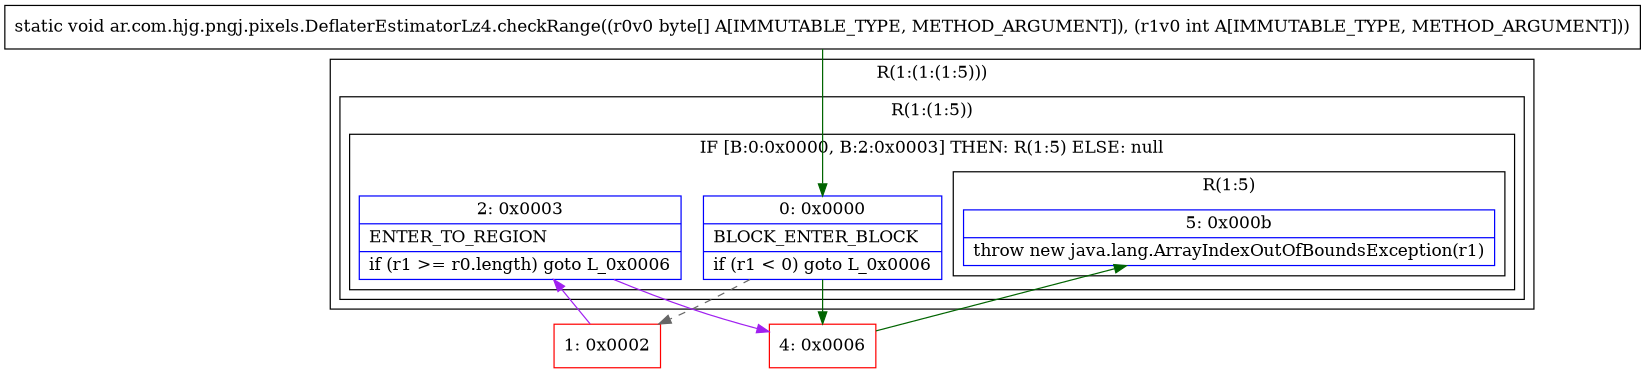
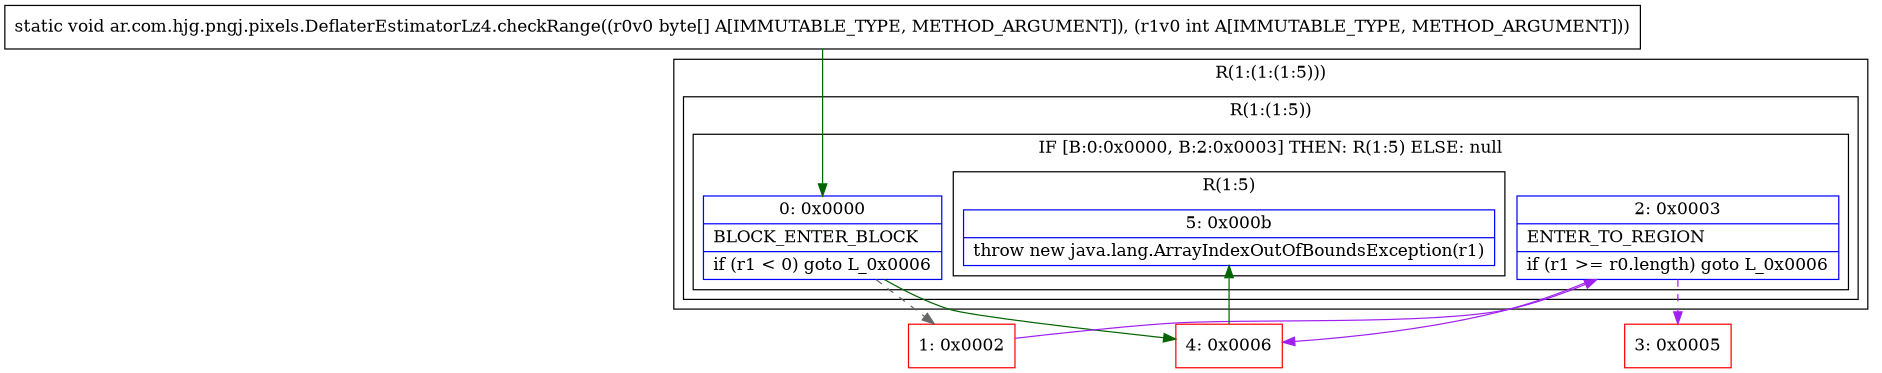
none -> (1678, 346)
